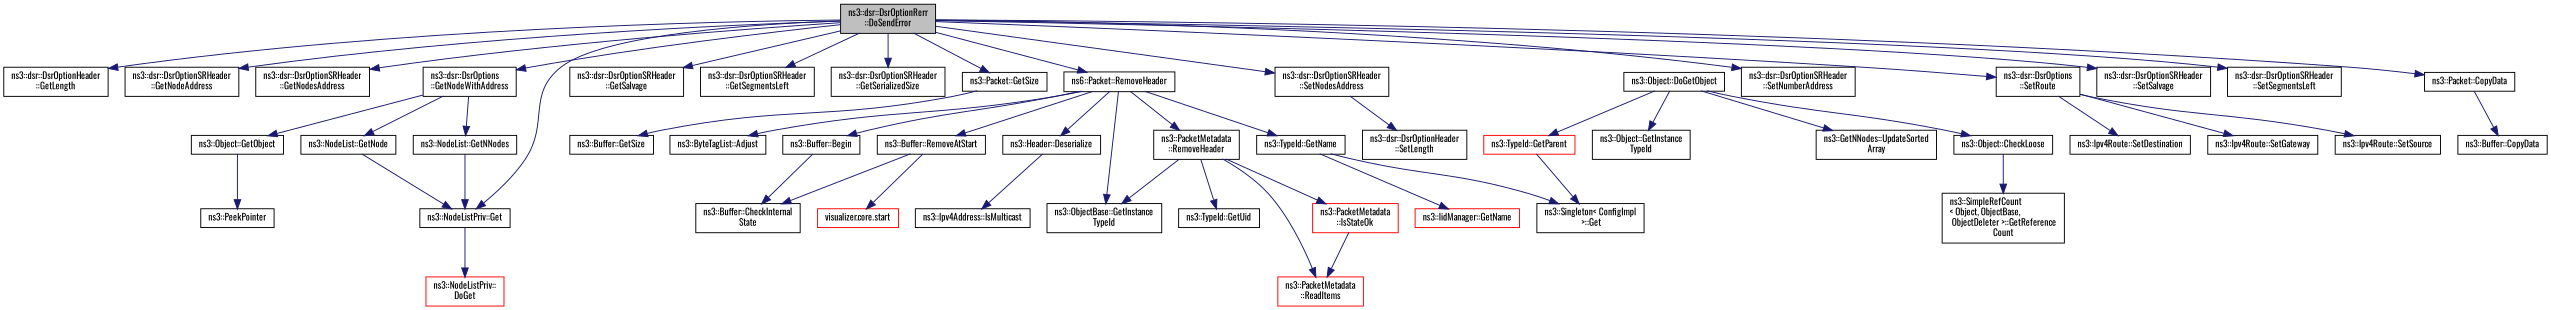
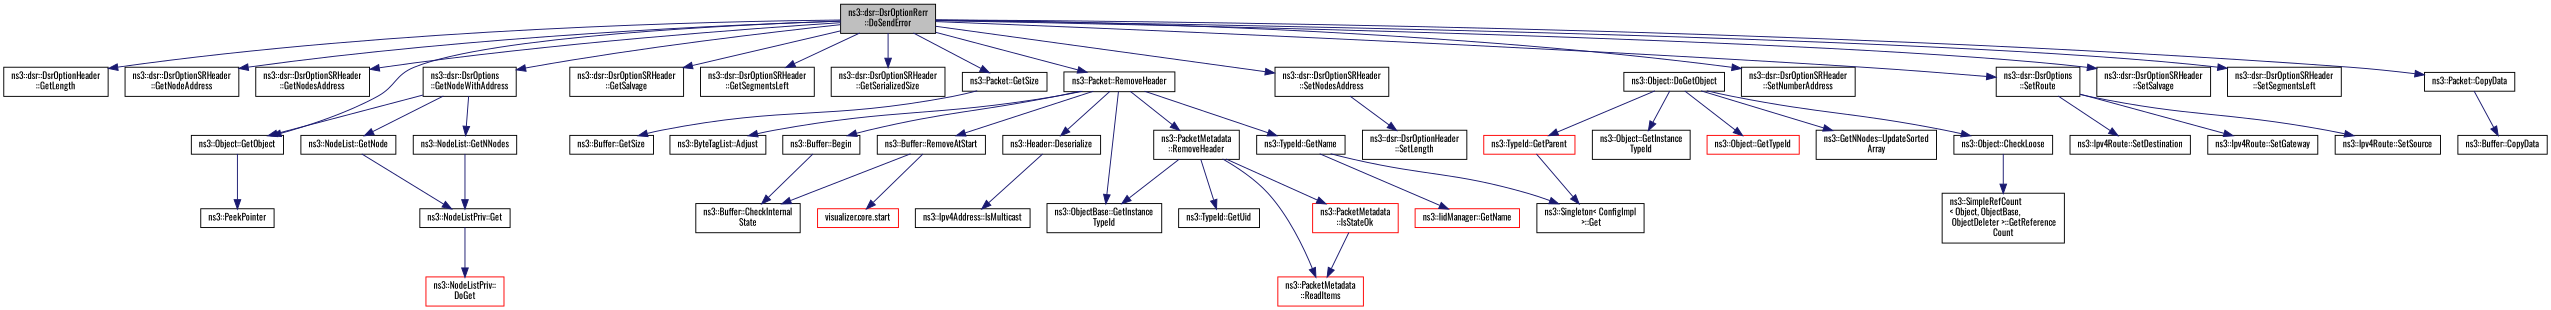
(607, 47) -> (522, 44)
(1119, 82) -> (1119, 82)
none -> (1753, 145)
